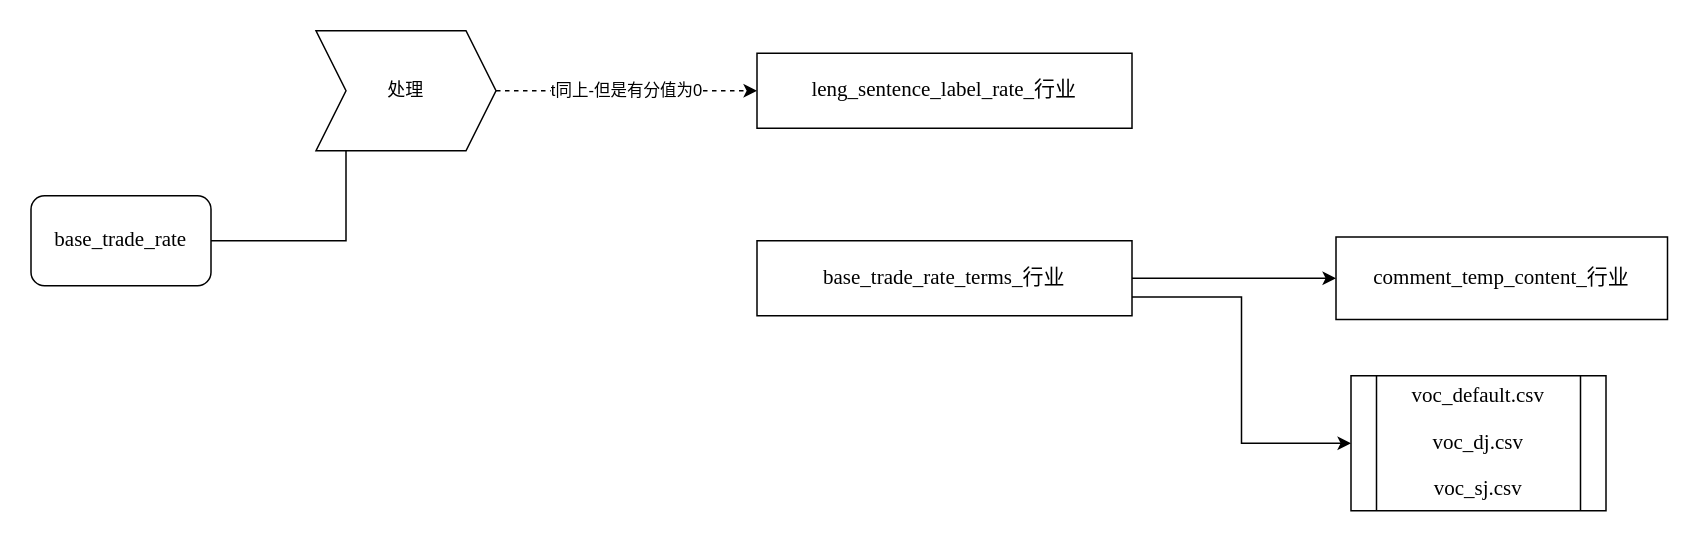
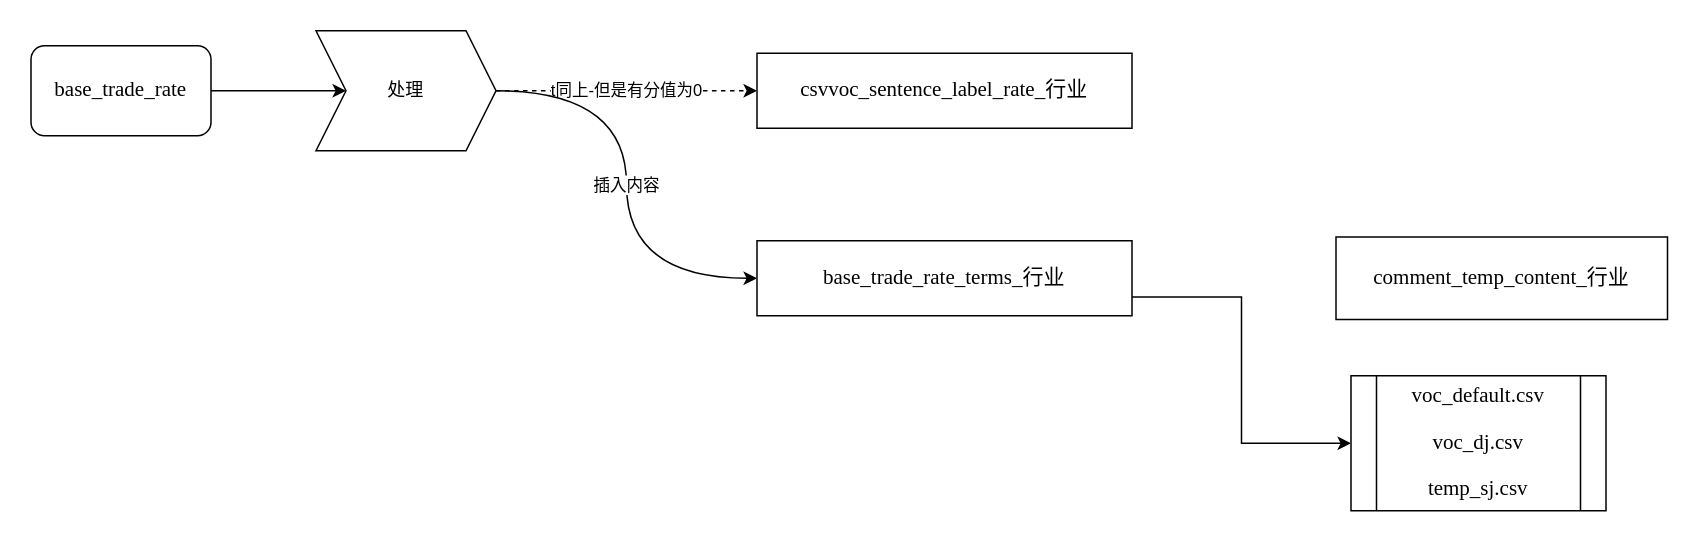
(944, 91) -> (944, 91)
none -> (627, 195)
(121, 241) -> (121, 91)
(1229, 278) -> none
(1478, 443) -> (1478, 443)
